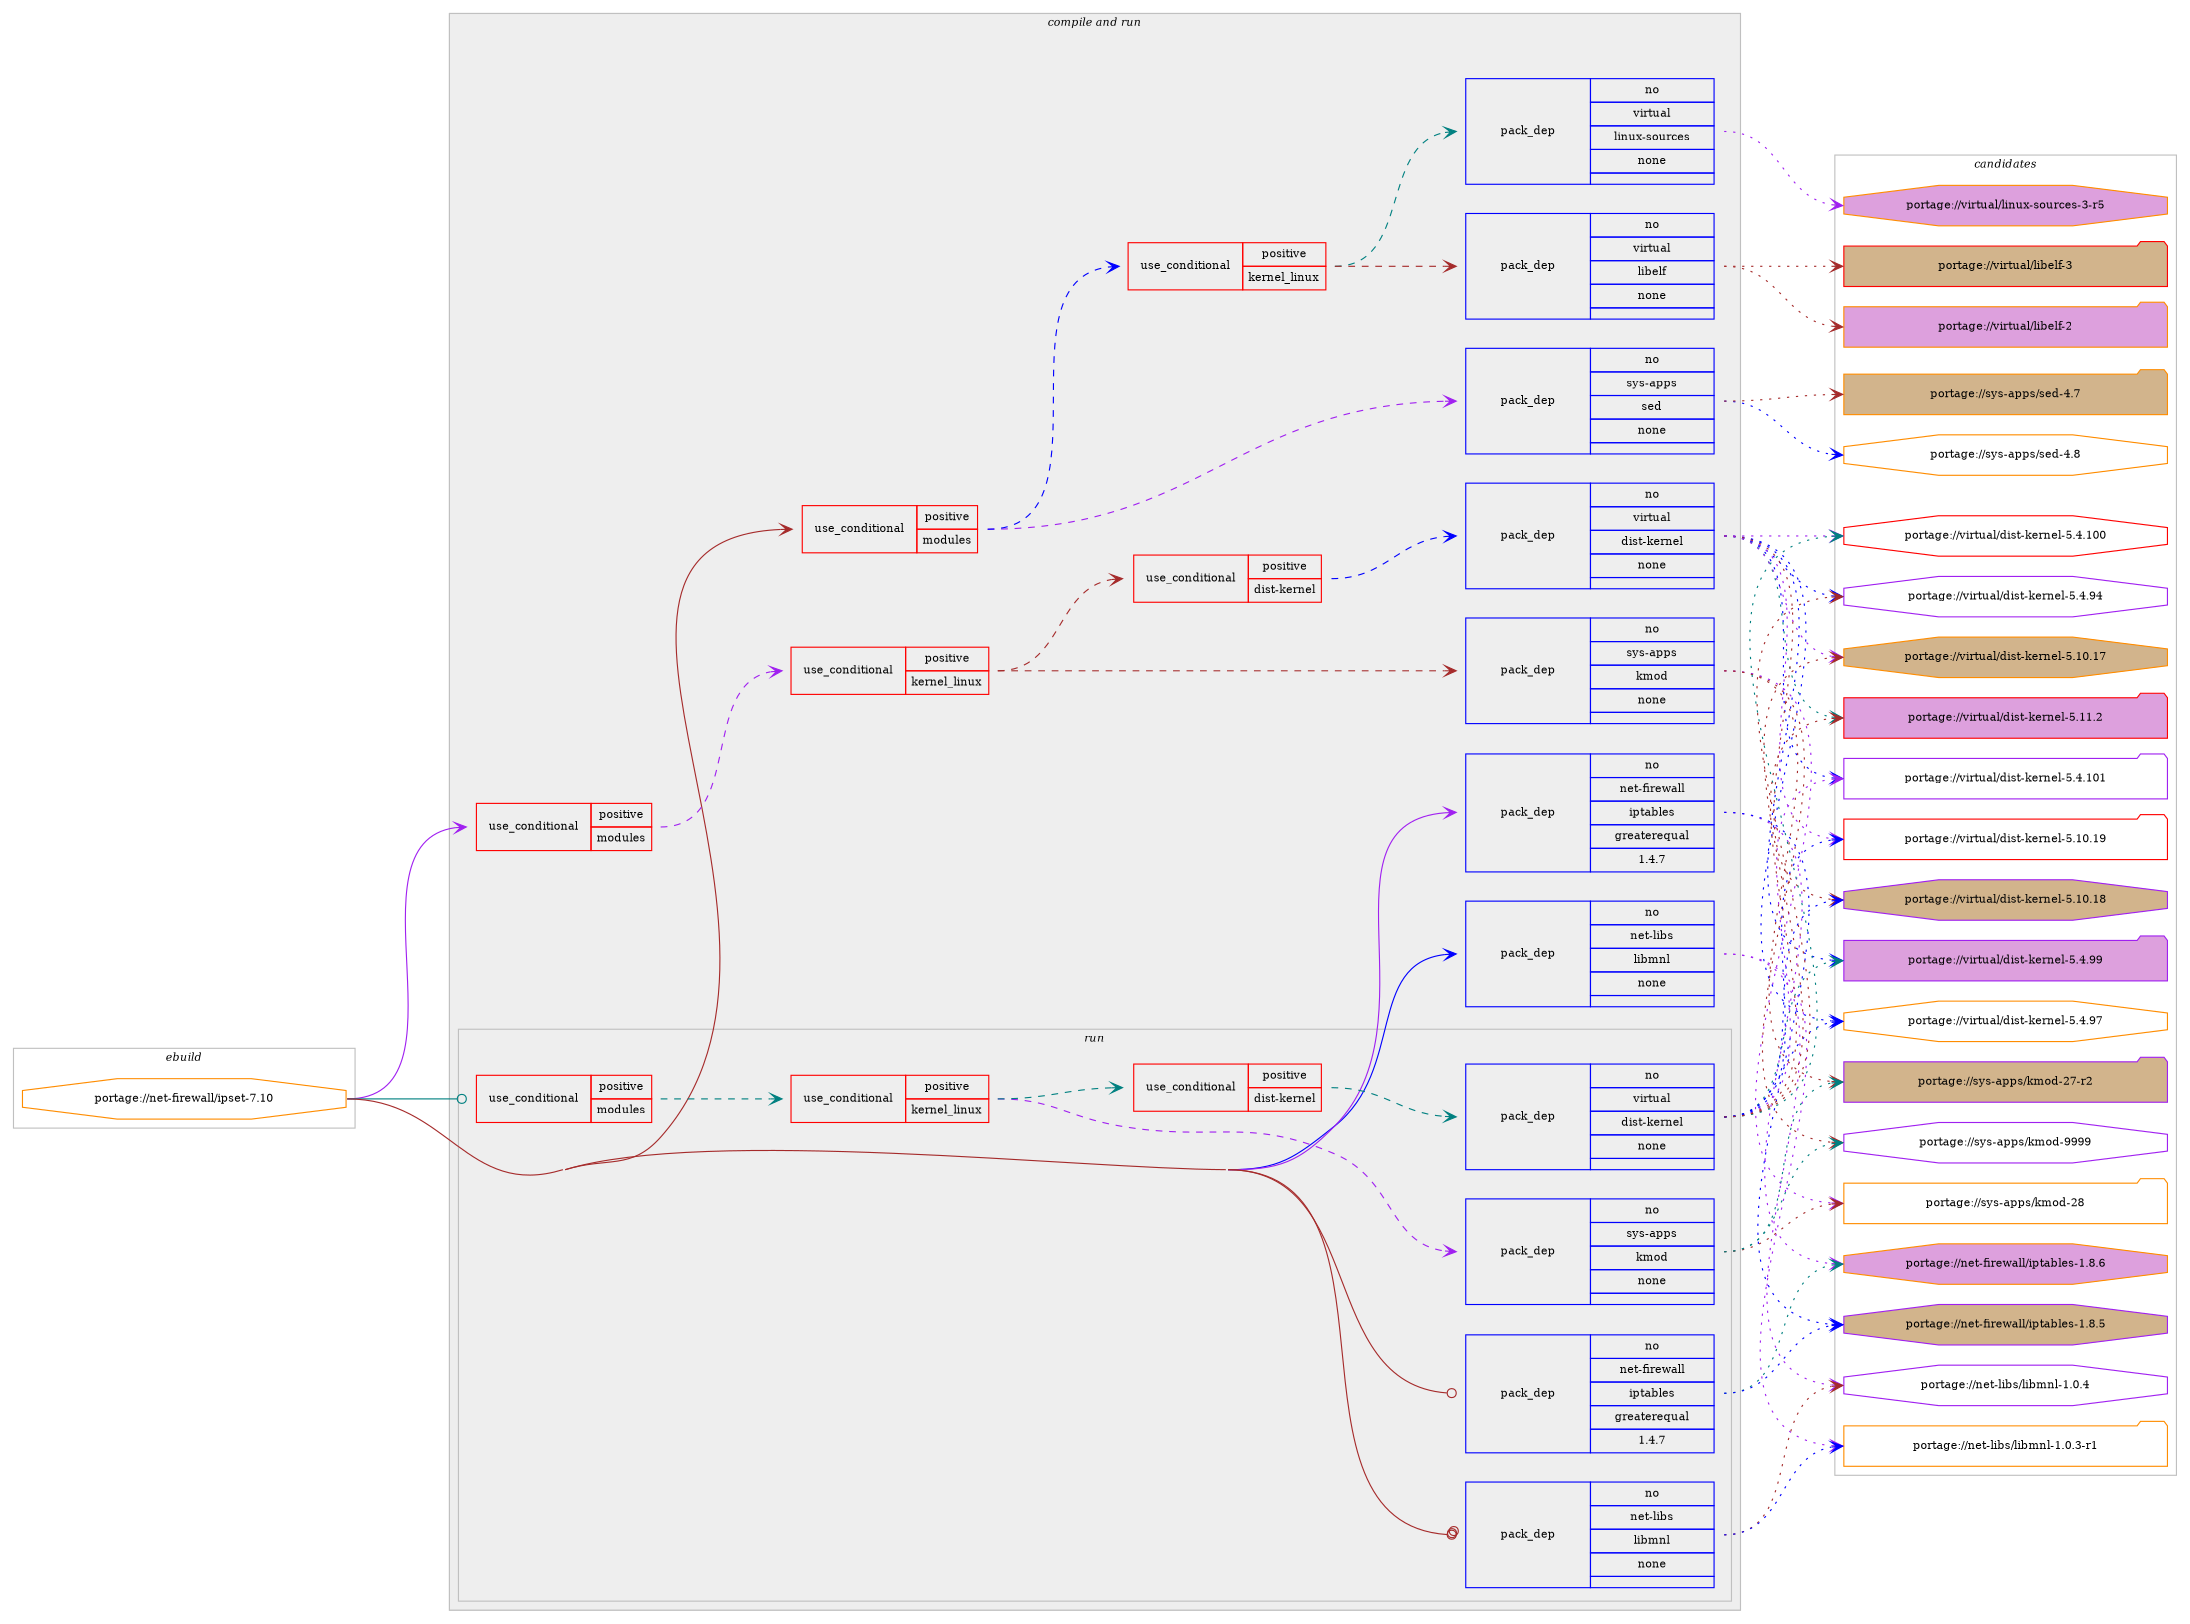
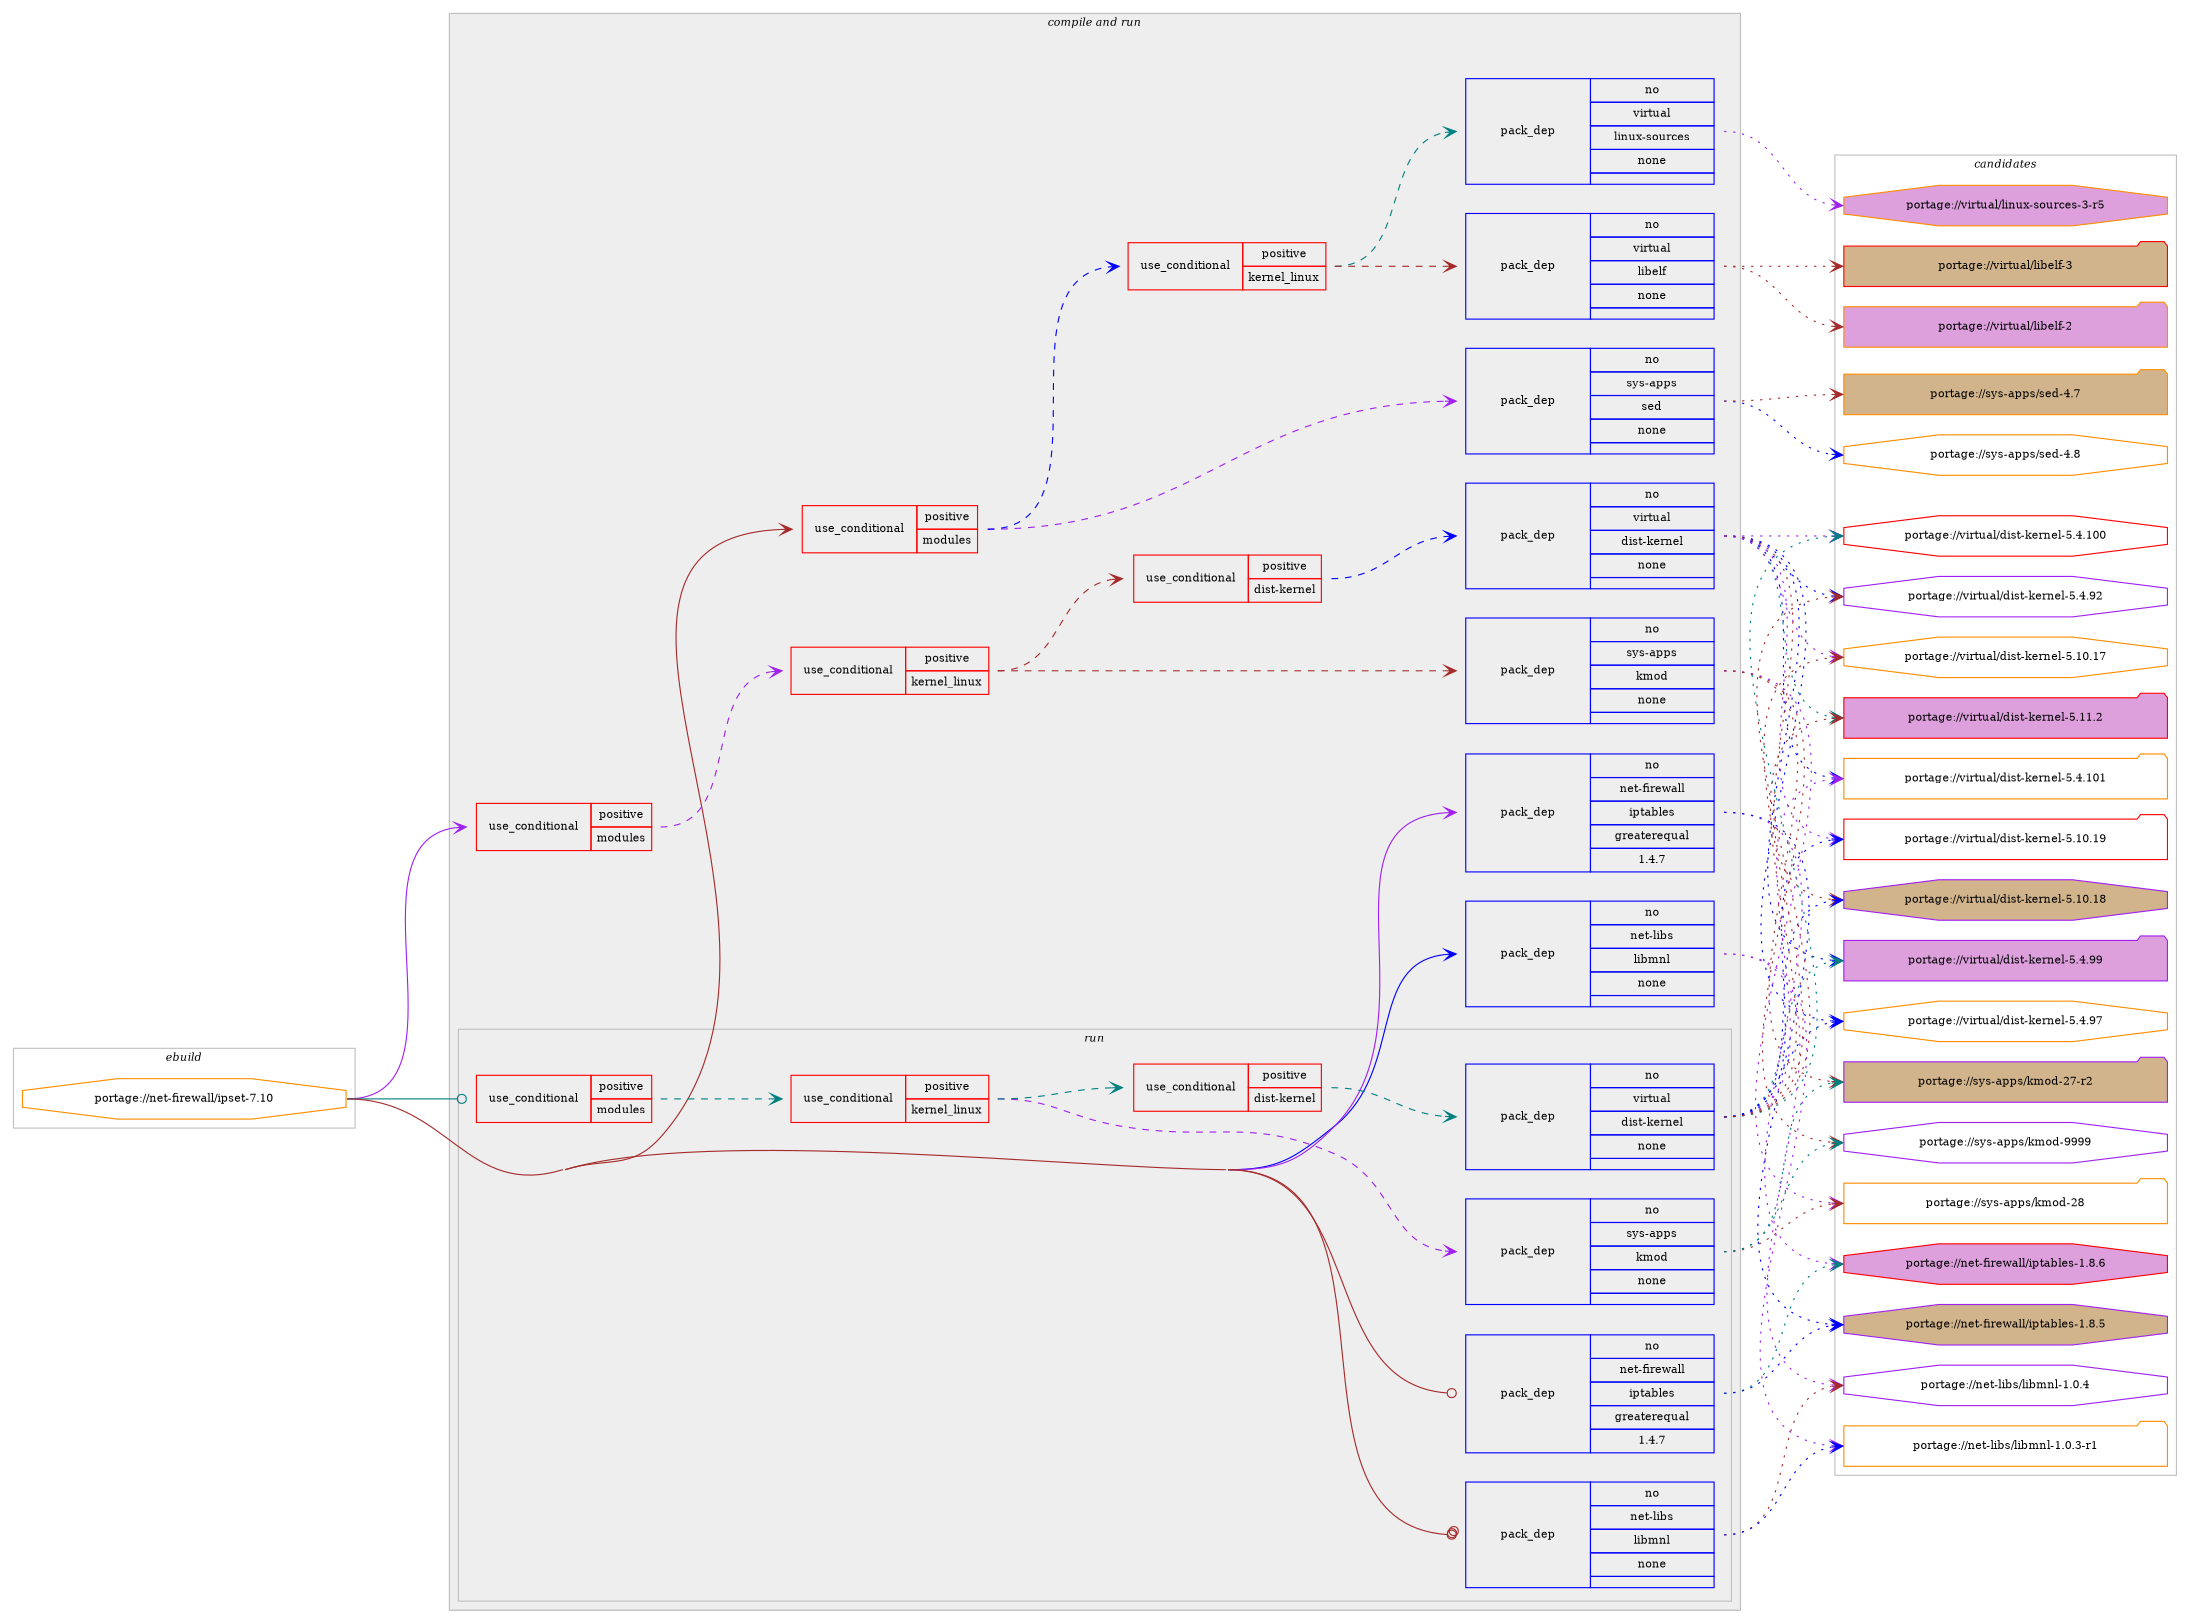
(2006, 597) -> (2006, 597)
(2006, 657) -> (2006, 657)
(2006, 779) -> (2006, 779)
(2006, 1264) -> (2006, 1264)
